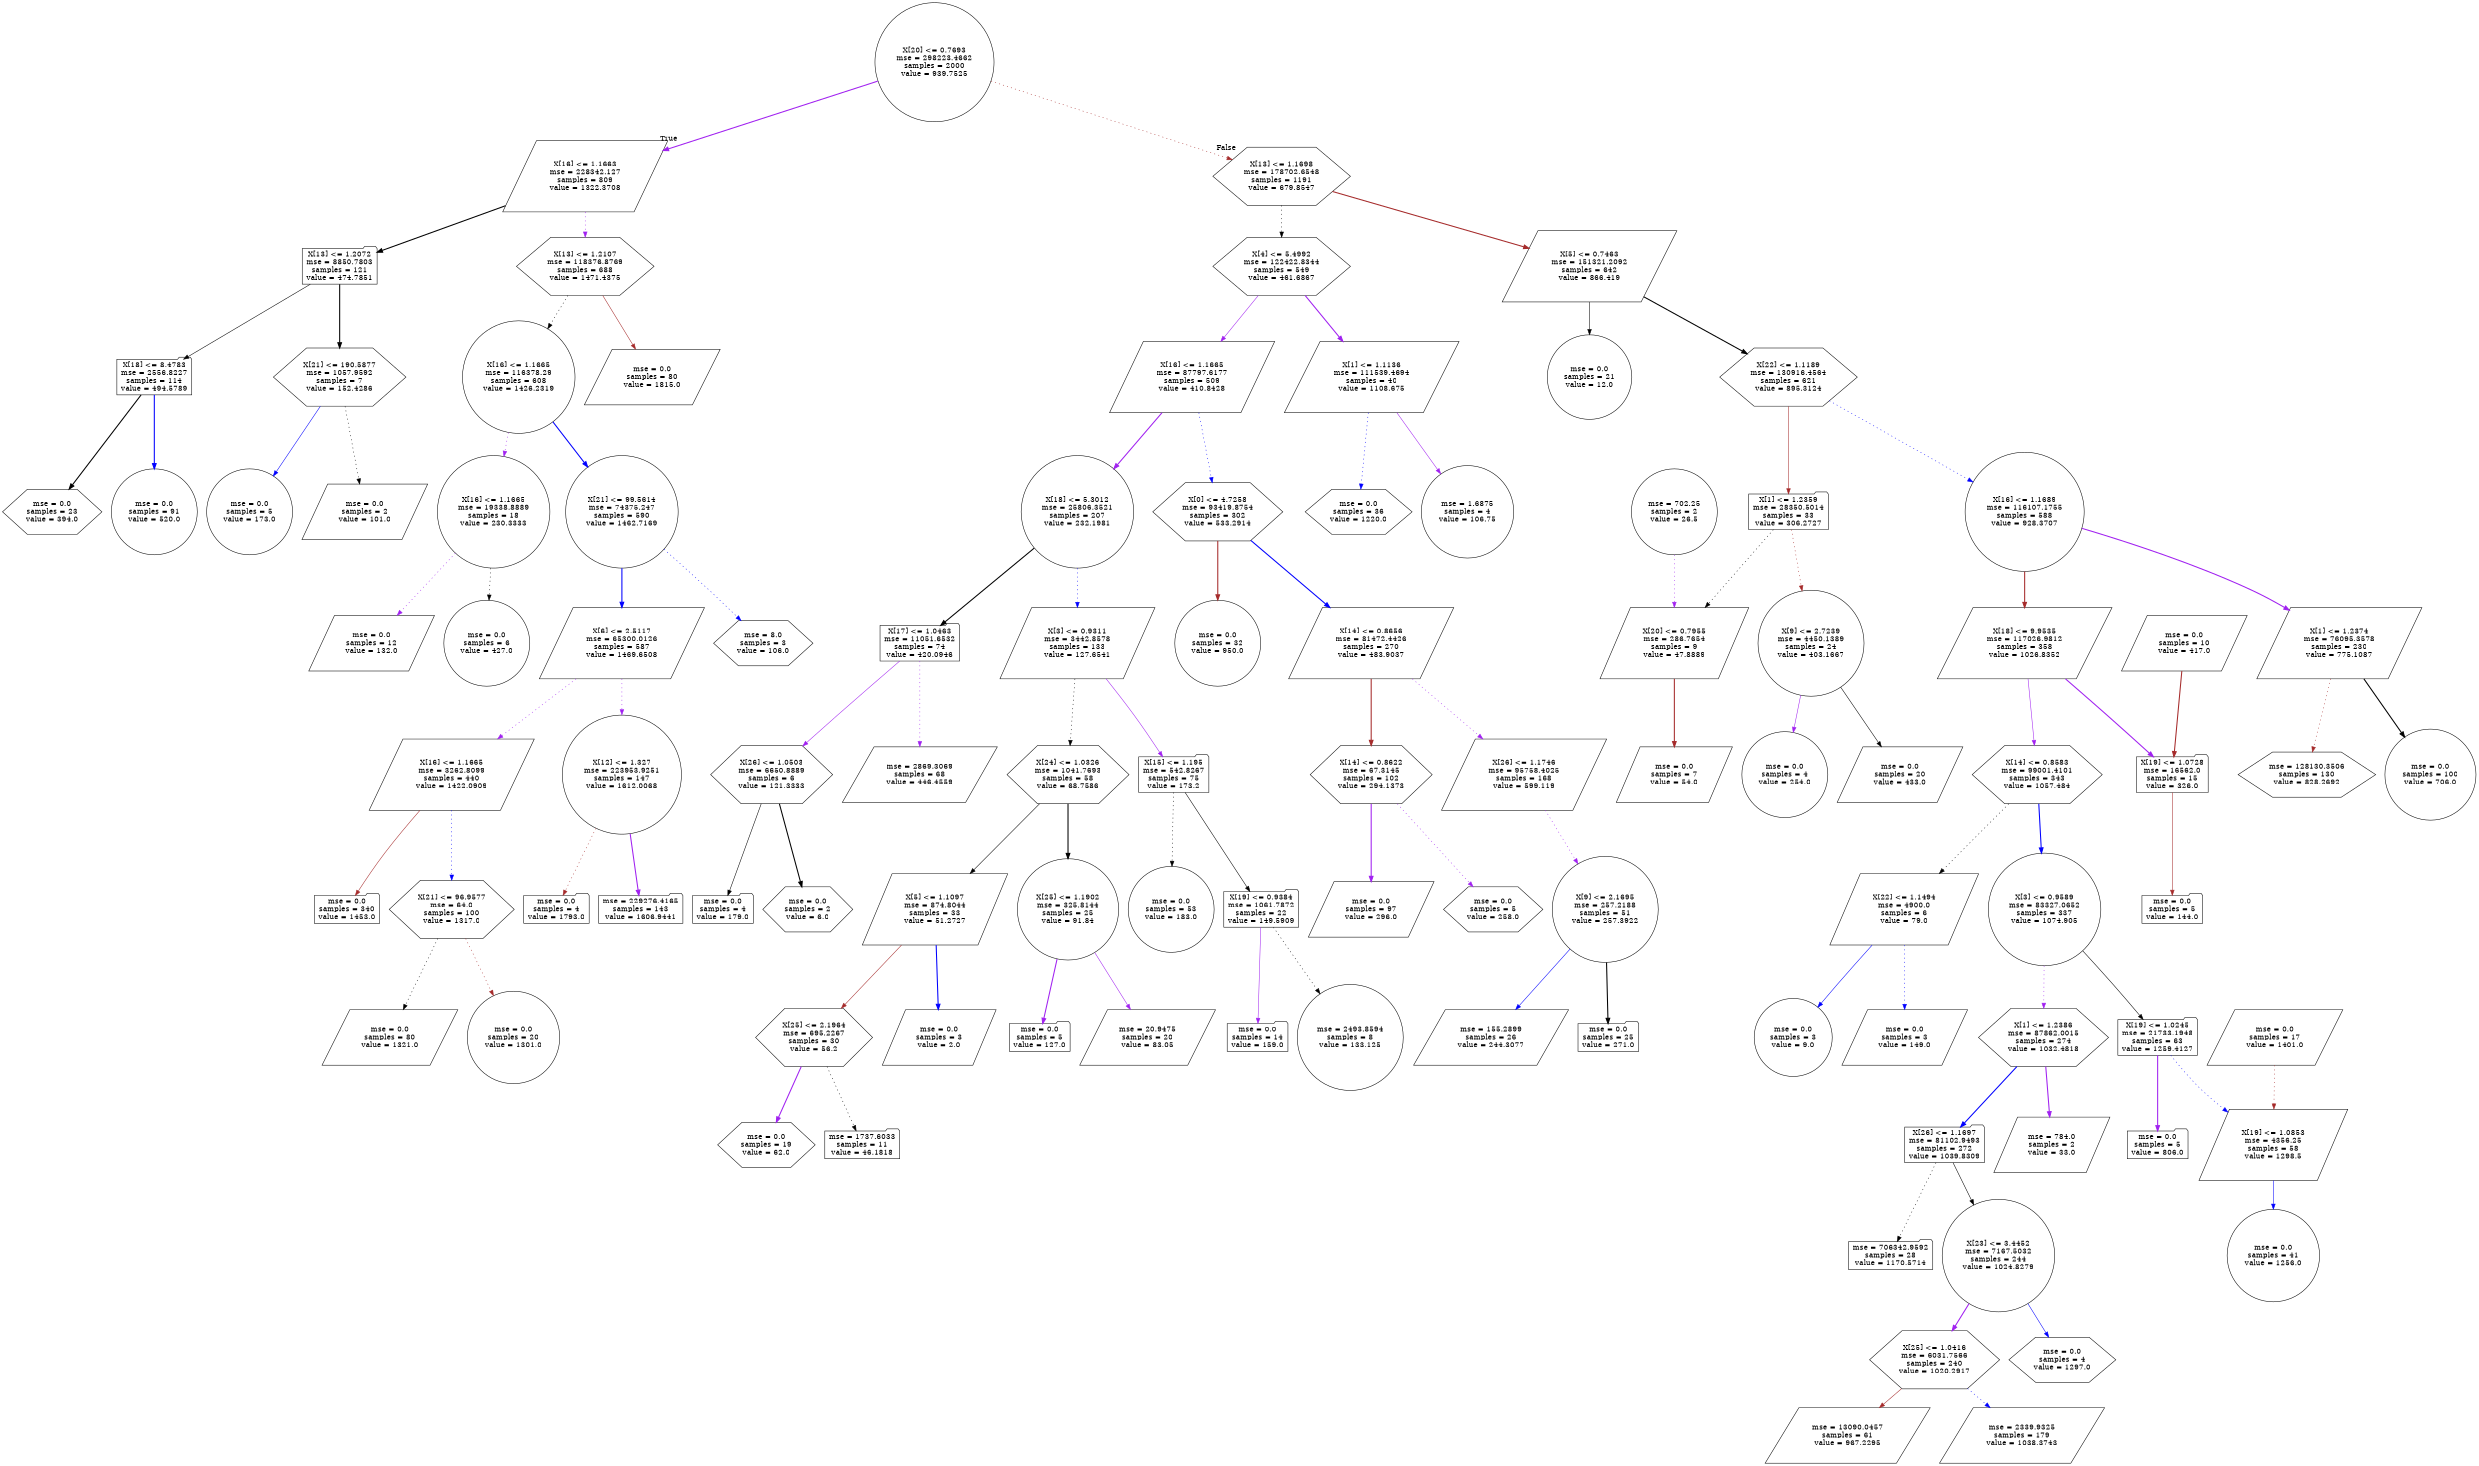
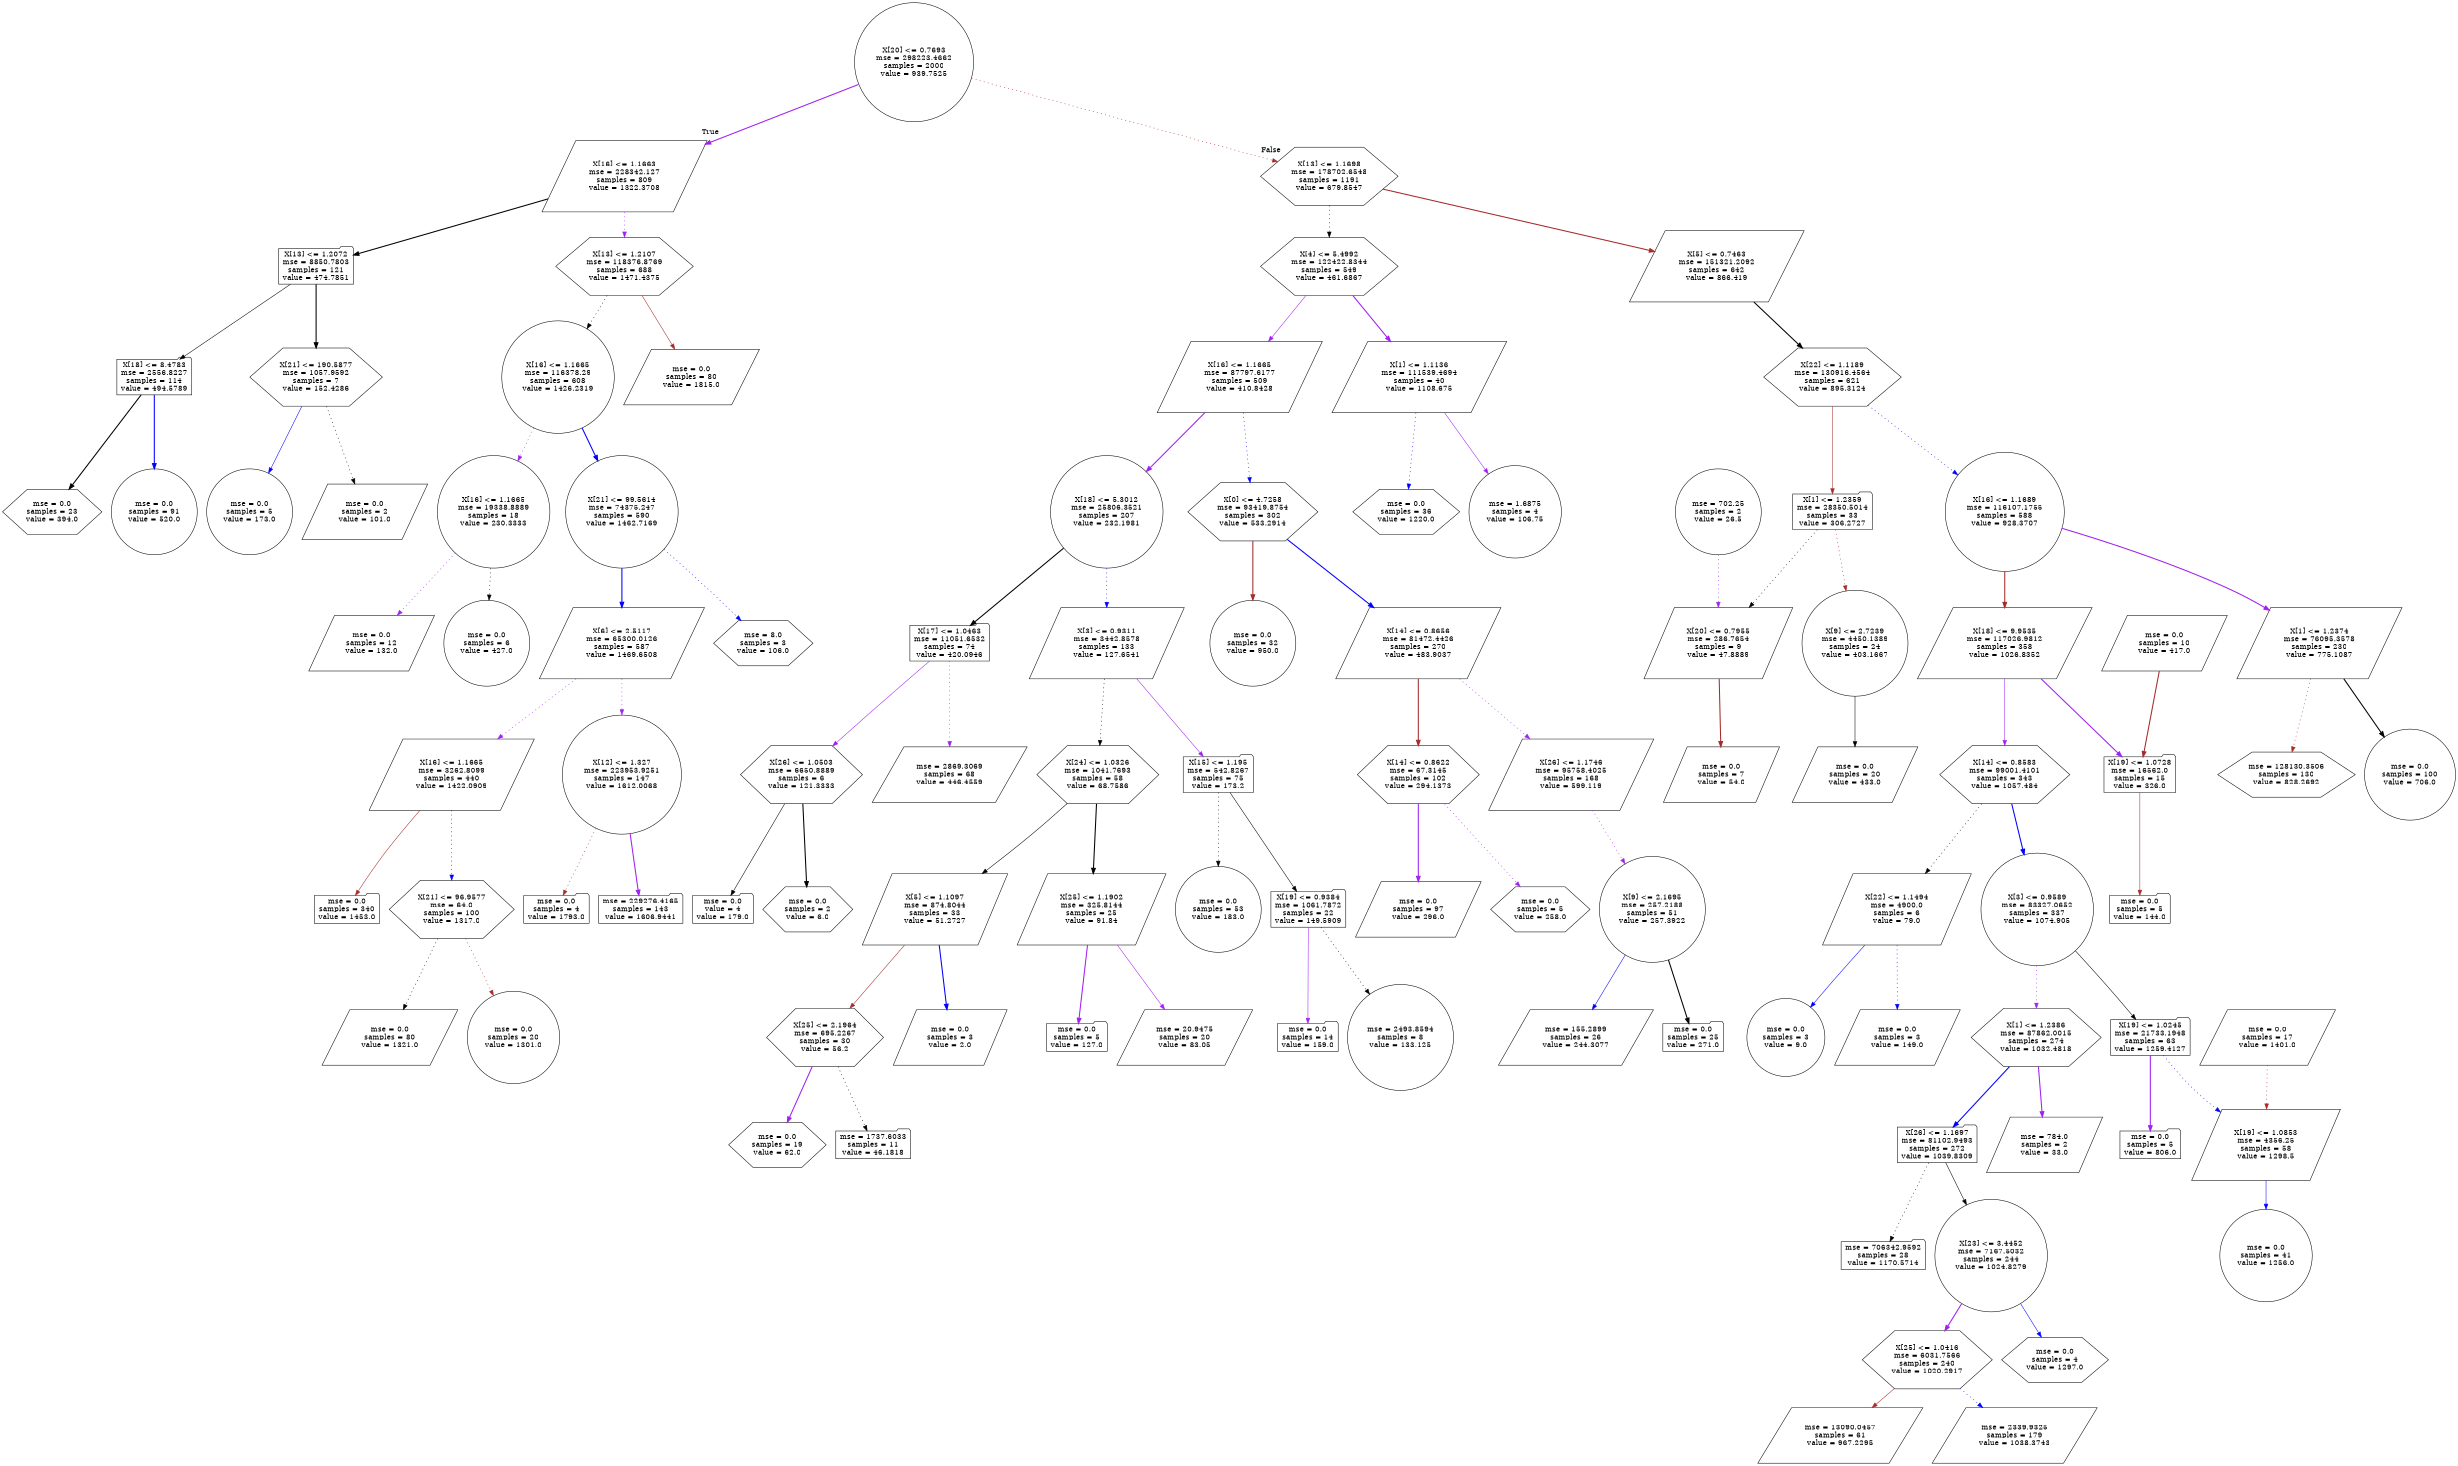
(1590, 377) -> none
(1785, 775) -> none
(723, 909) -> (723, 909)
(1068, 909) -> (1092, 909)
